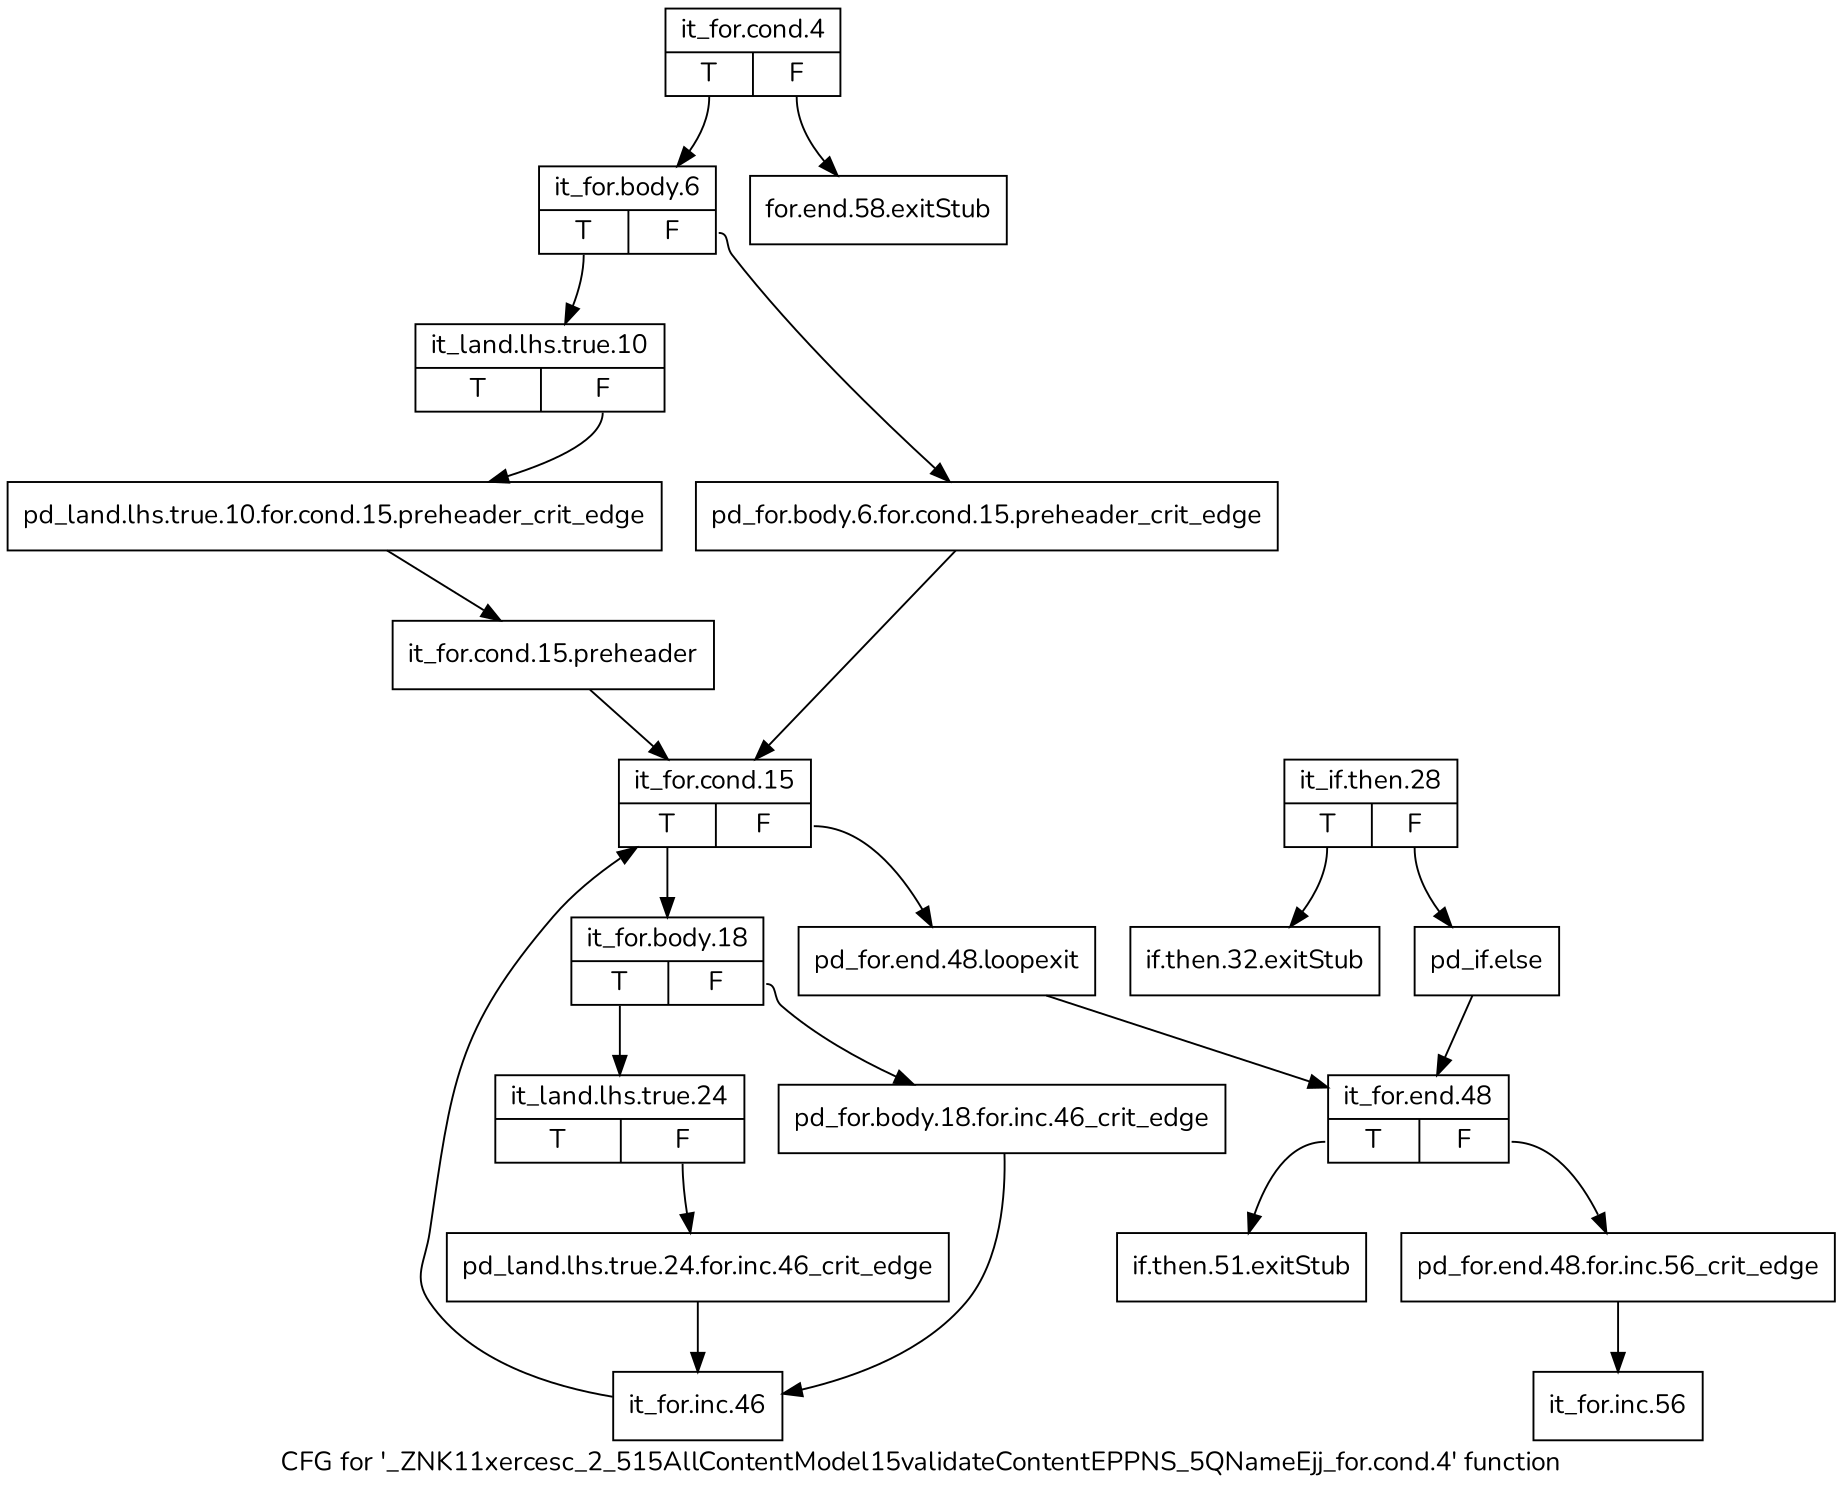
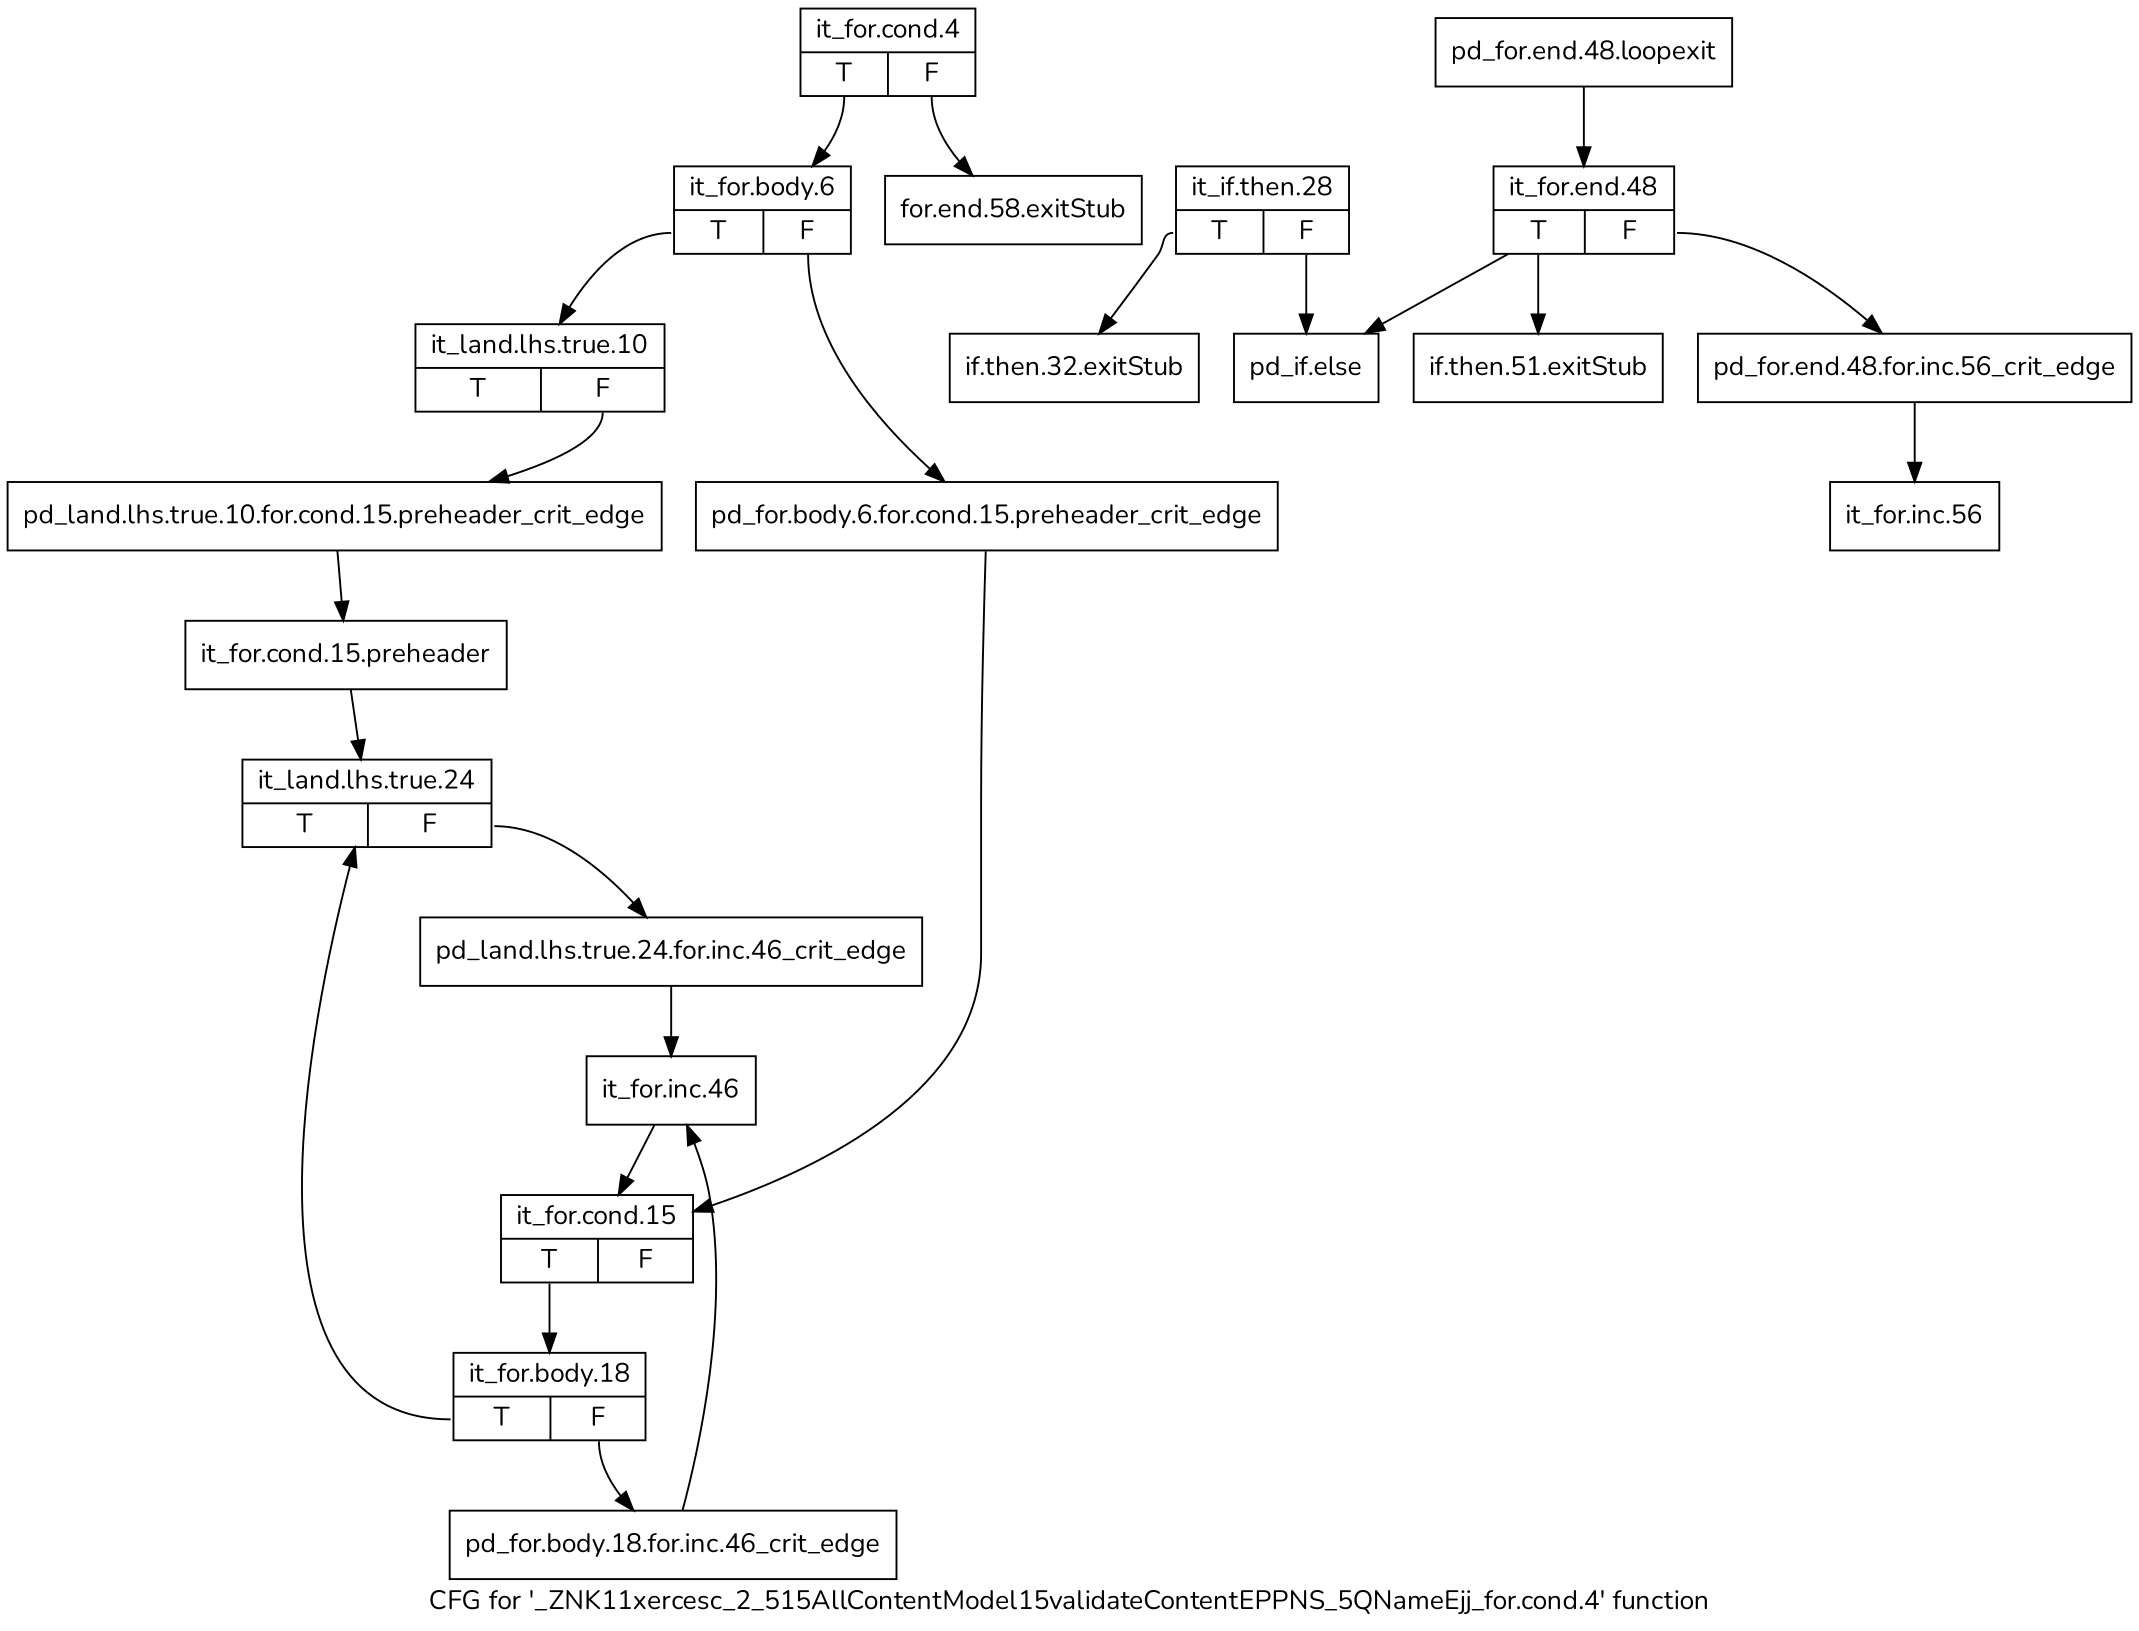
(622, 718) -> (354, 715)
(878, 854) -> none
(1459, 1027) -> (1445, 289)
